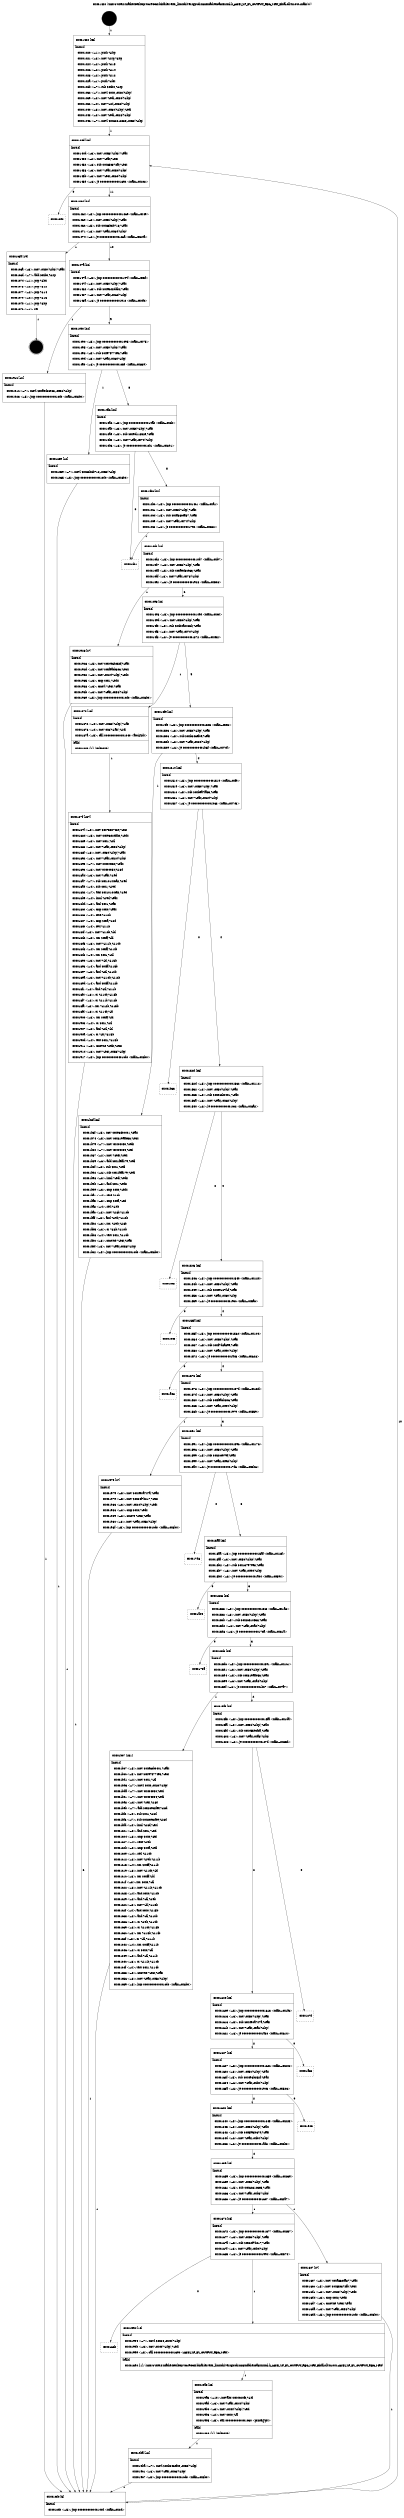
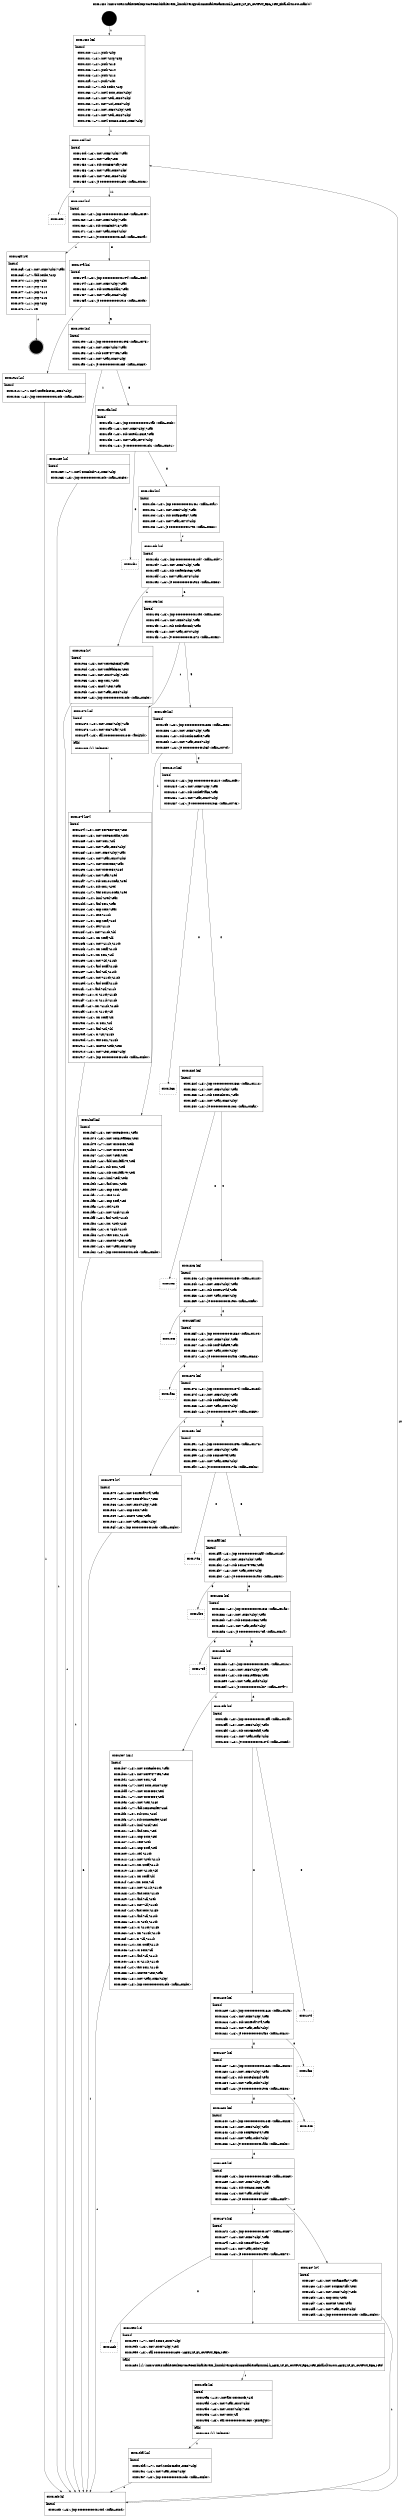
(111, 247) -> (111, 247)
(139, 544) -> (181, 536)
